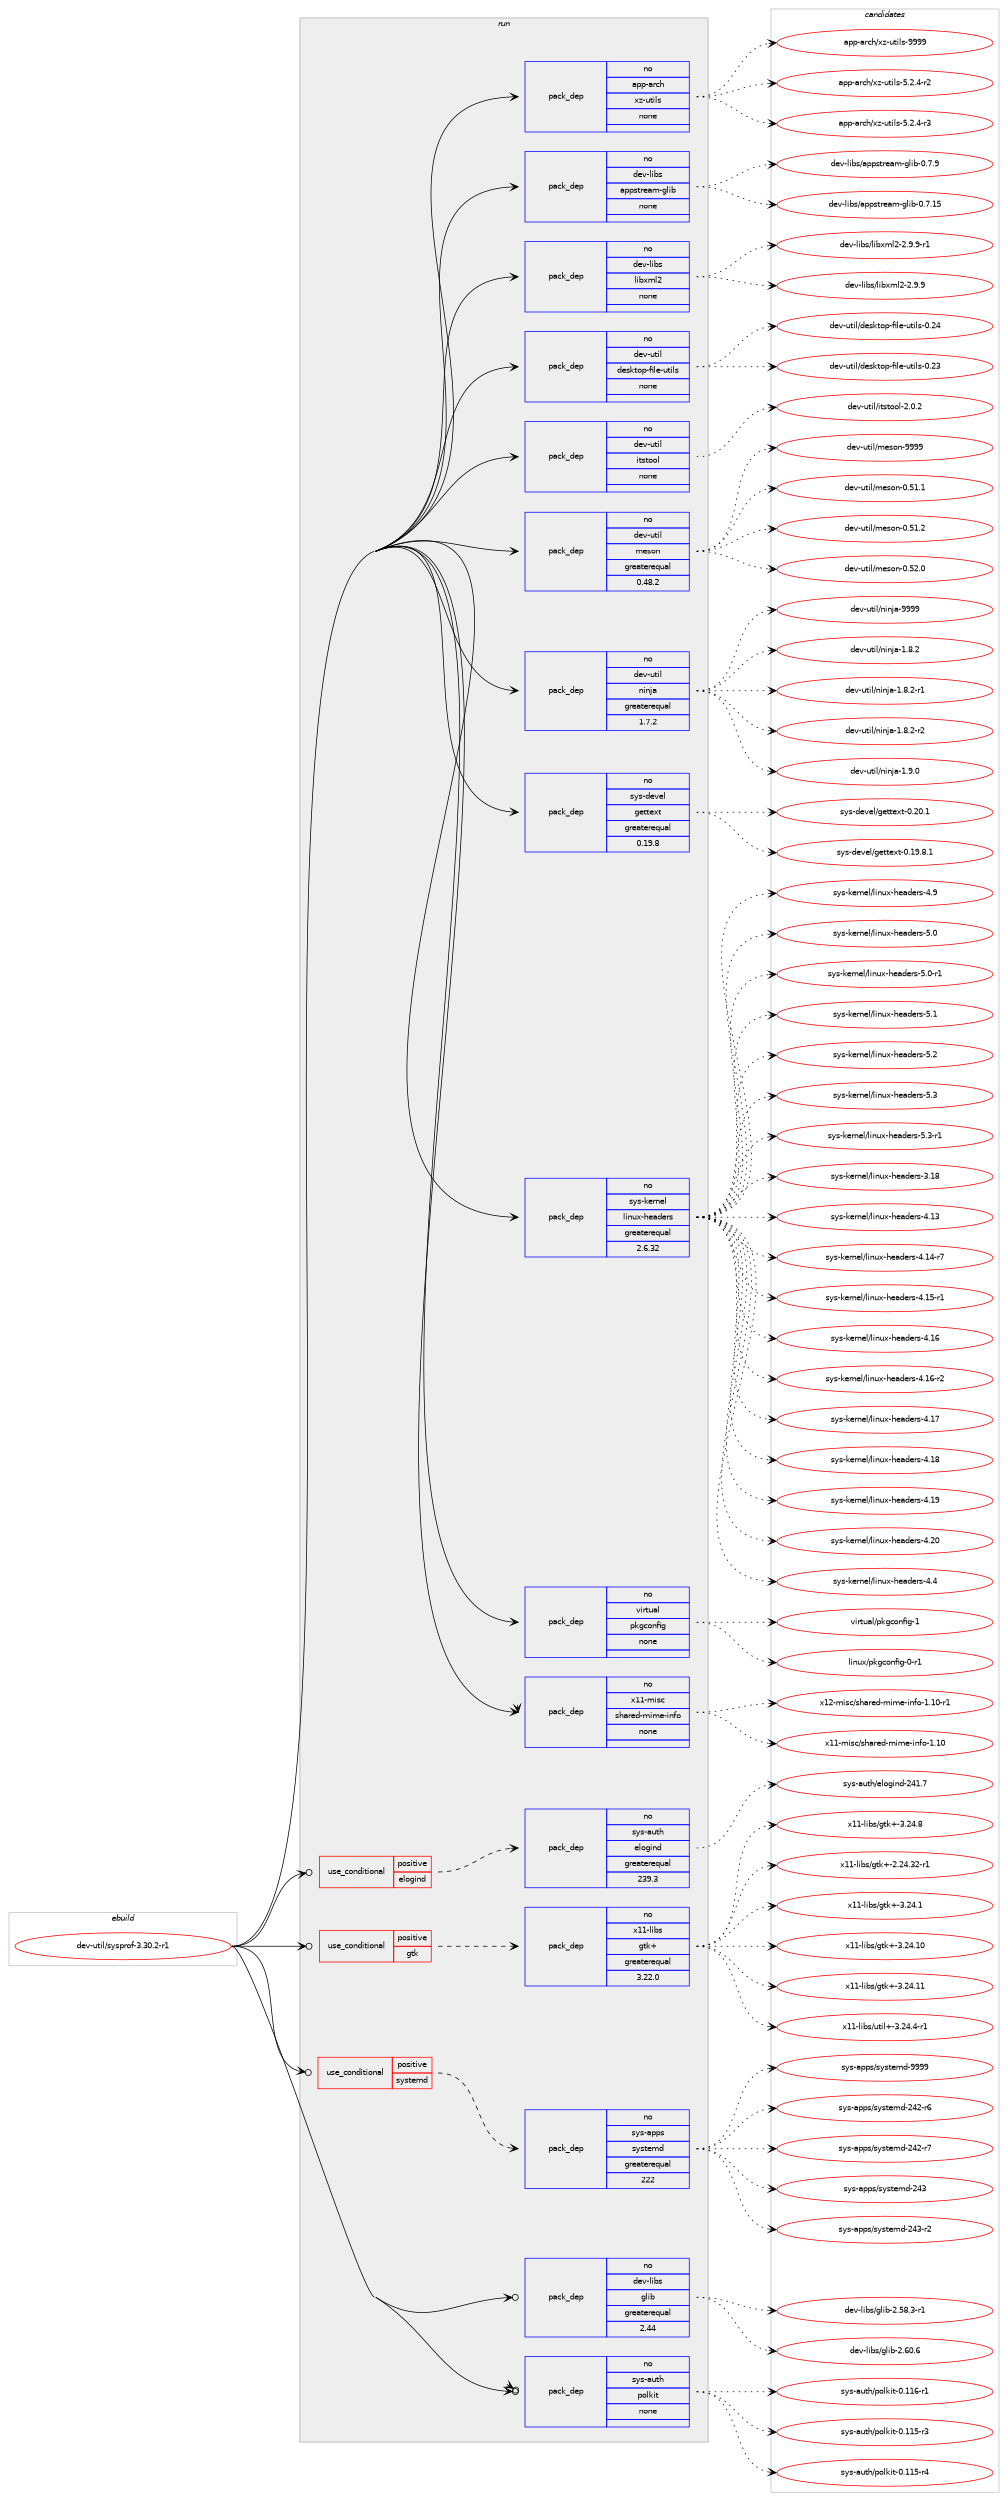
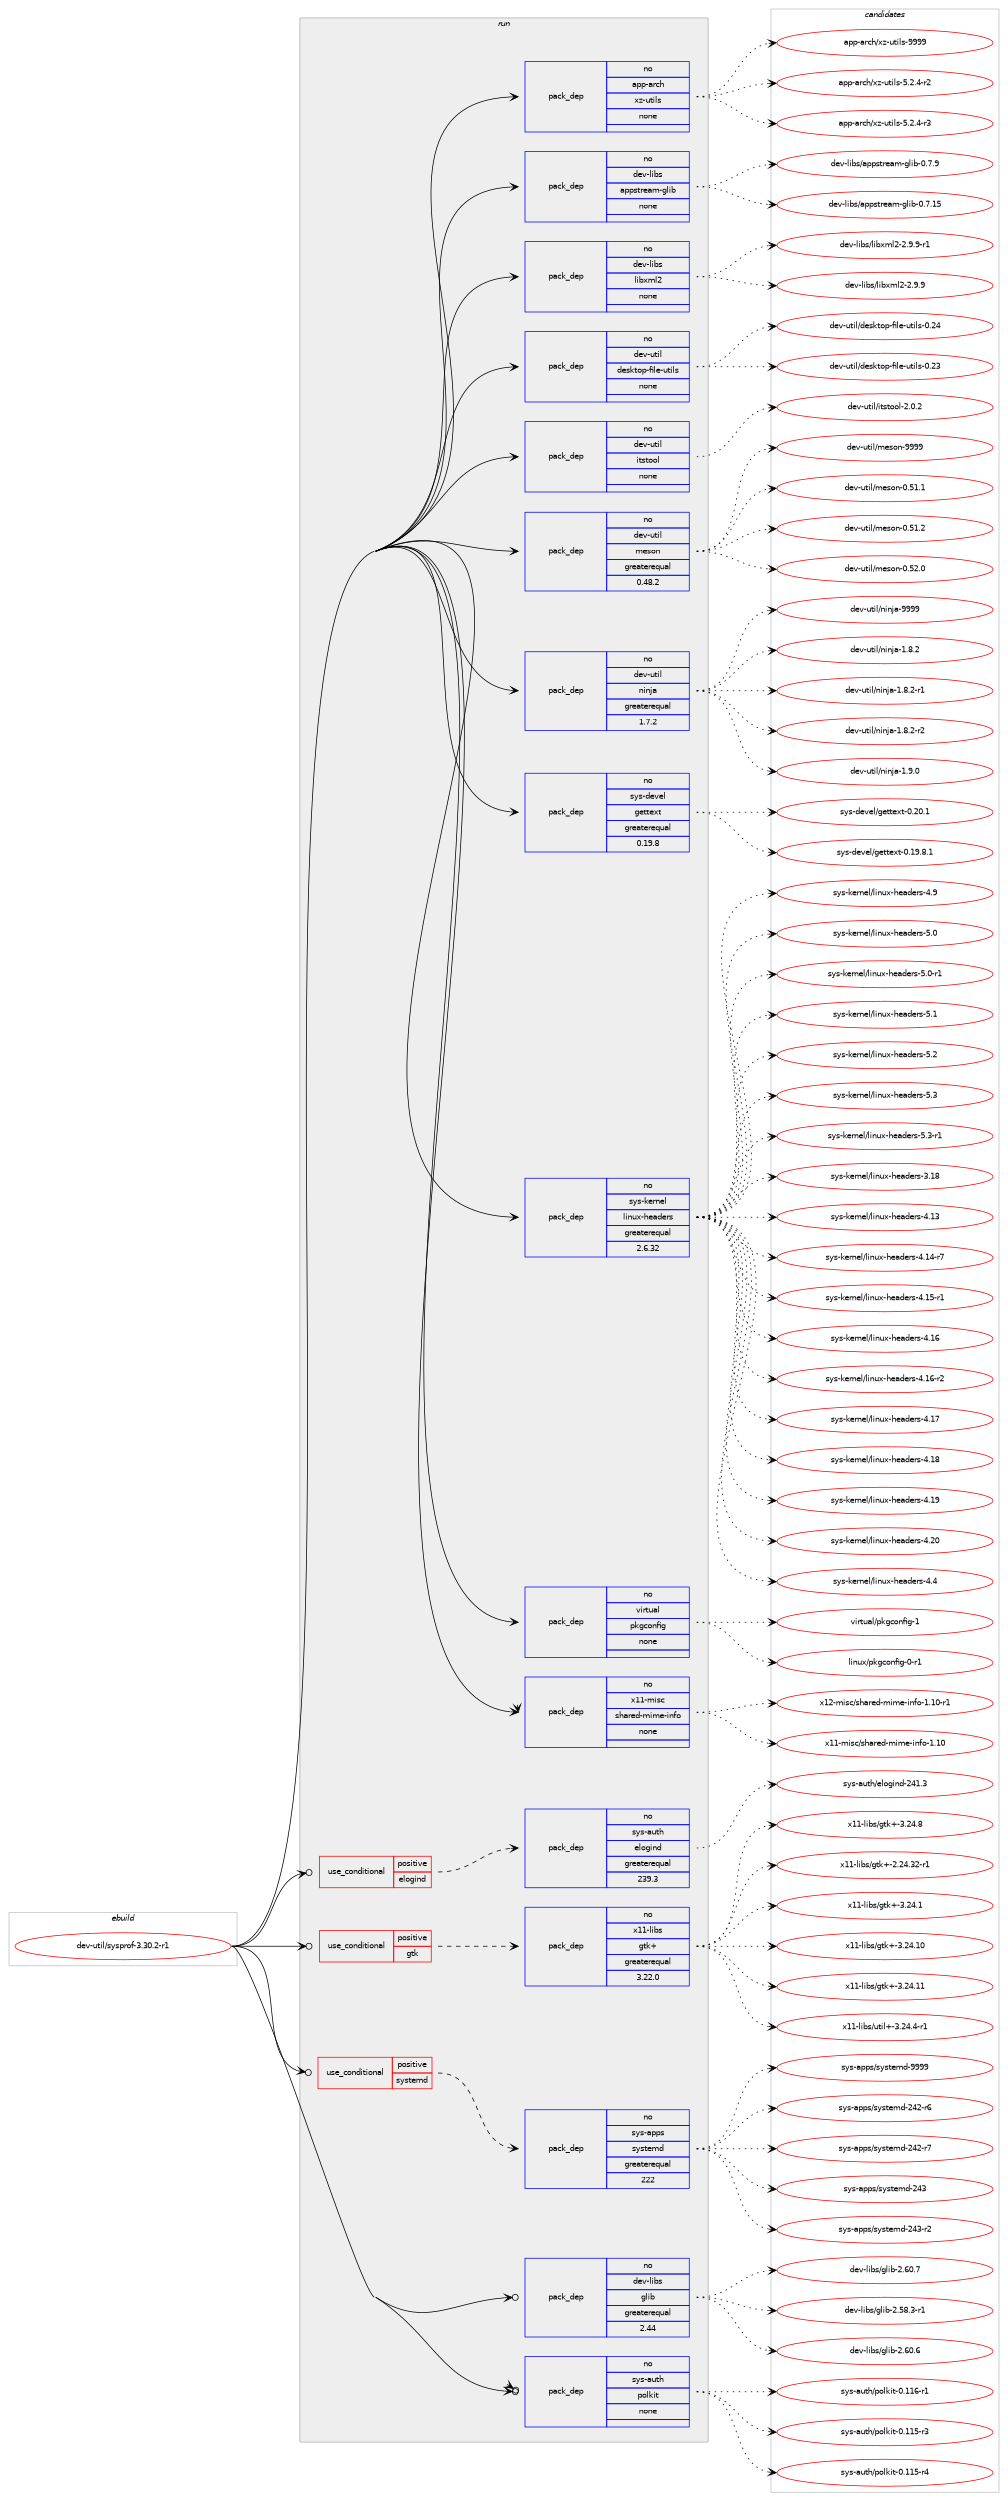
(885, 1784) -> (885, 1784)
none -> (885, 2270)
